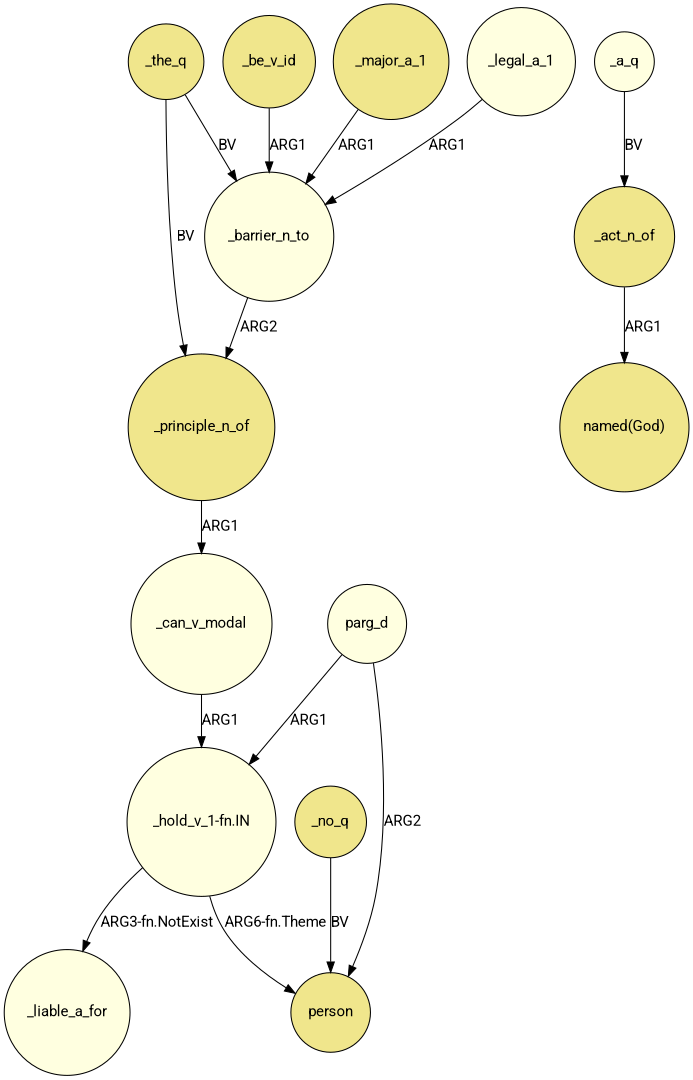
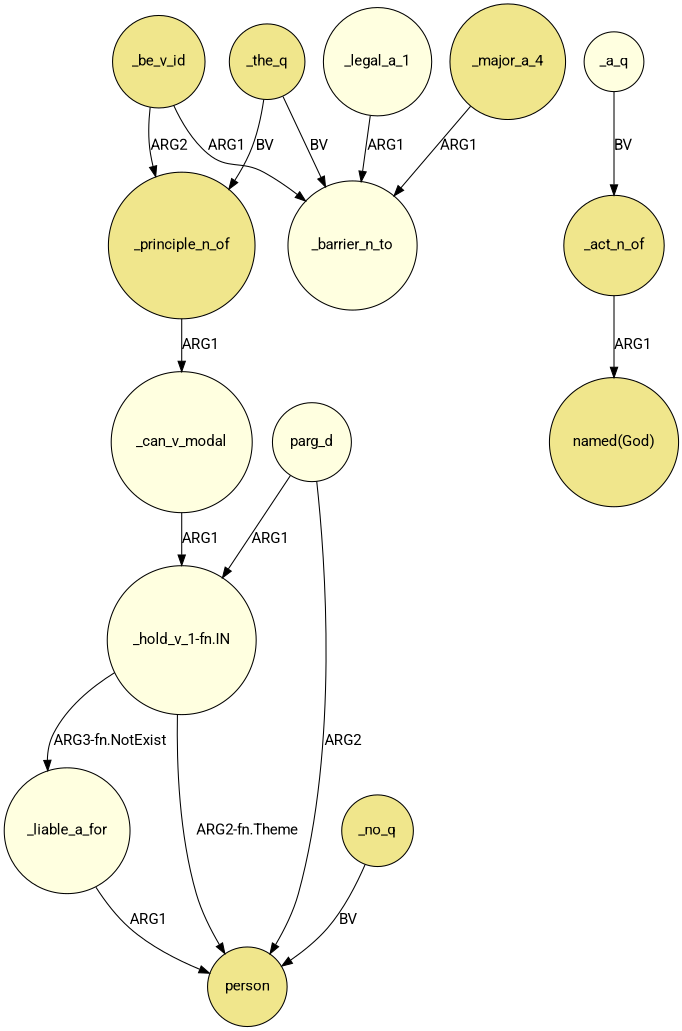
(391, 62) -> (508, 62)
(239, 323) -> (149, 137)
(275, 923) -> (247, 831)
none -> (141, 937)
